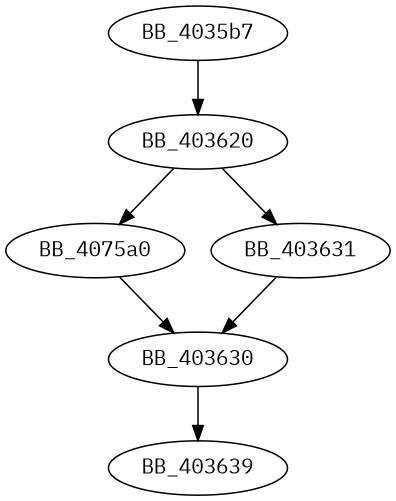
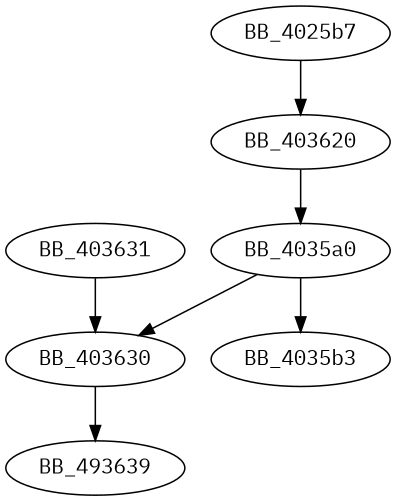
(198, 33) -> (301, 33)
(244, 191) -> none
(95, 251) -> (301, 251)
none -> (301, 359)
(198, 468) -> (95, 468)
